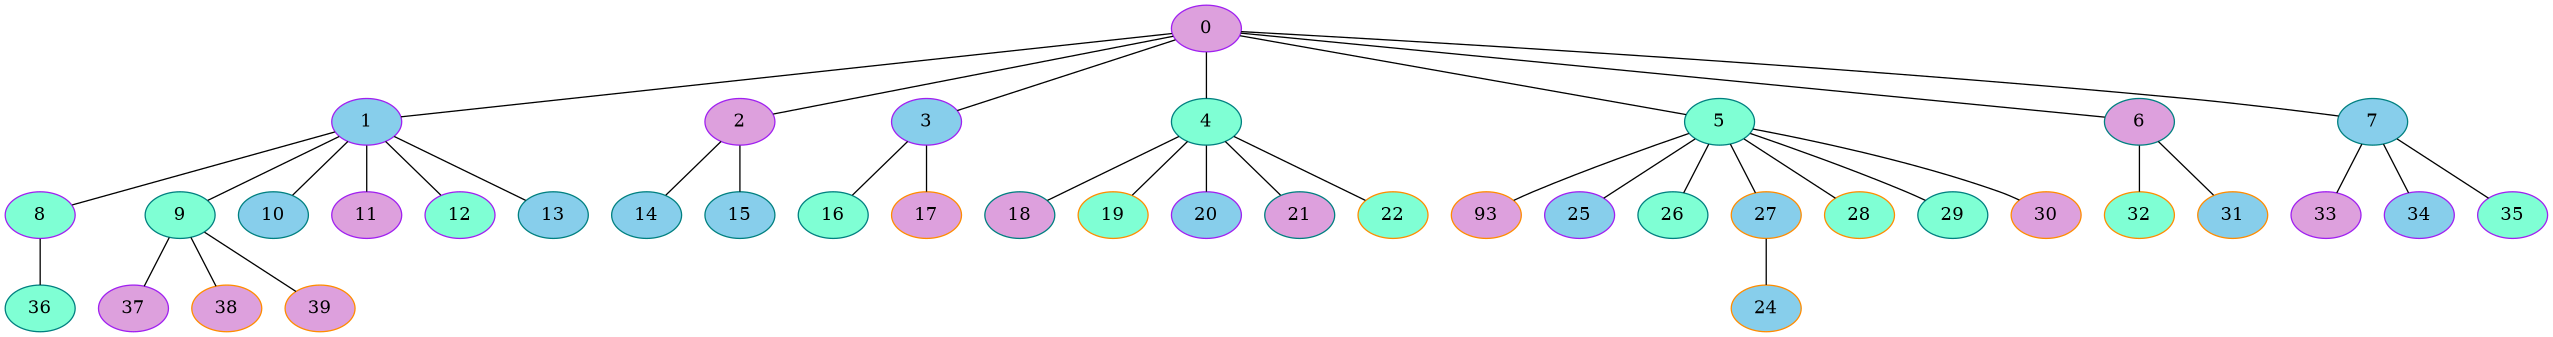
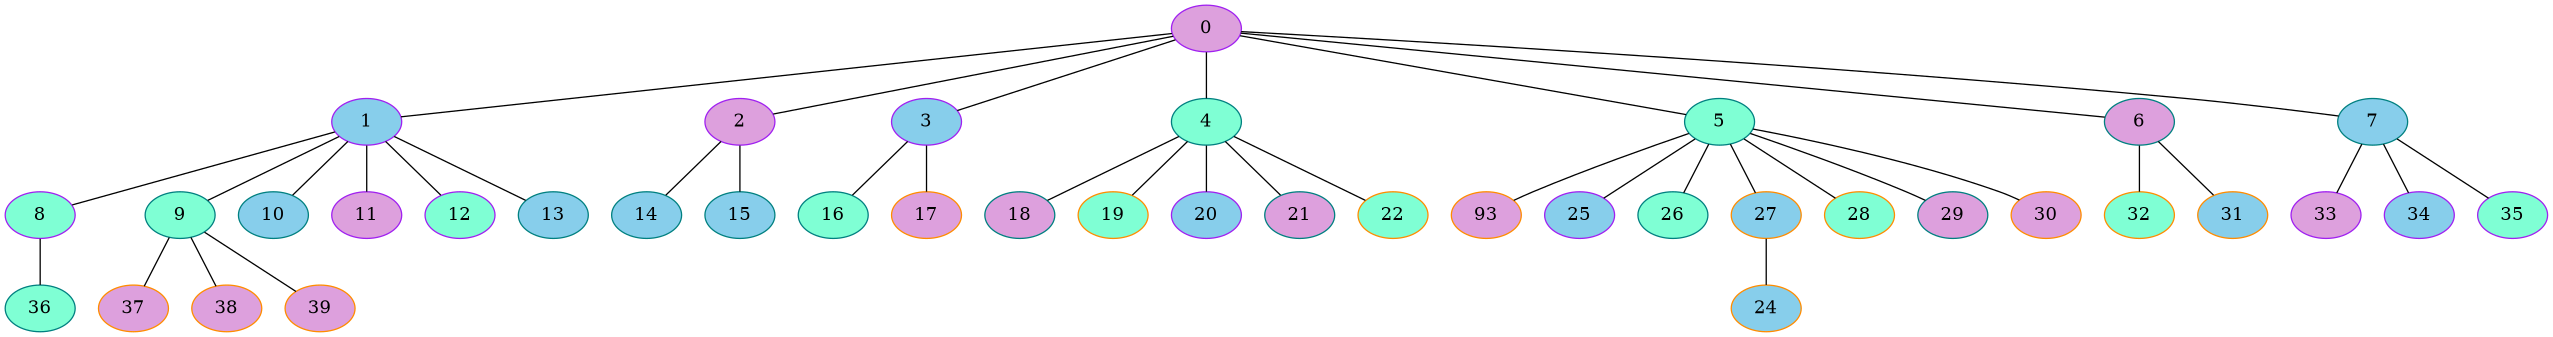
(1953, 215) -> (1953, 215)
(133, 308) -> (133, 308)
